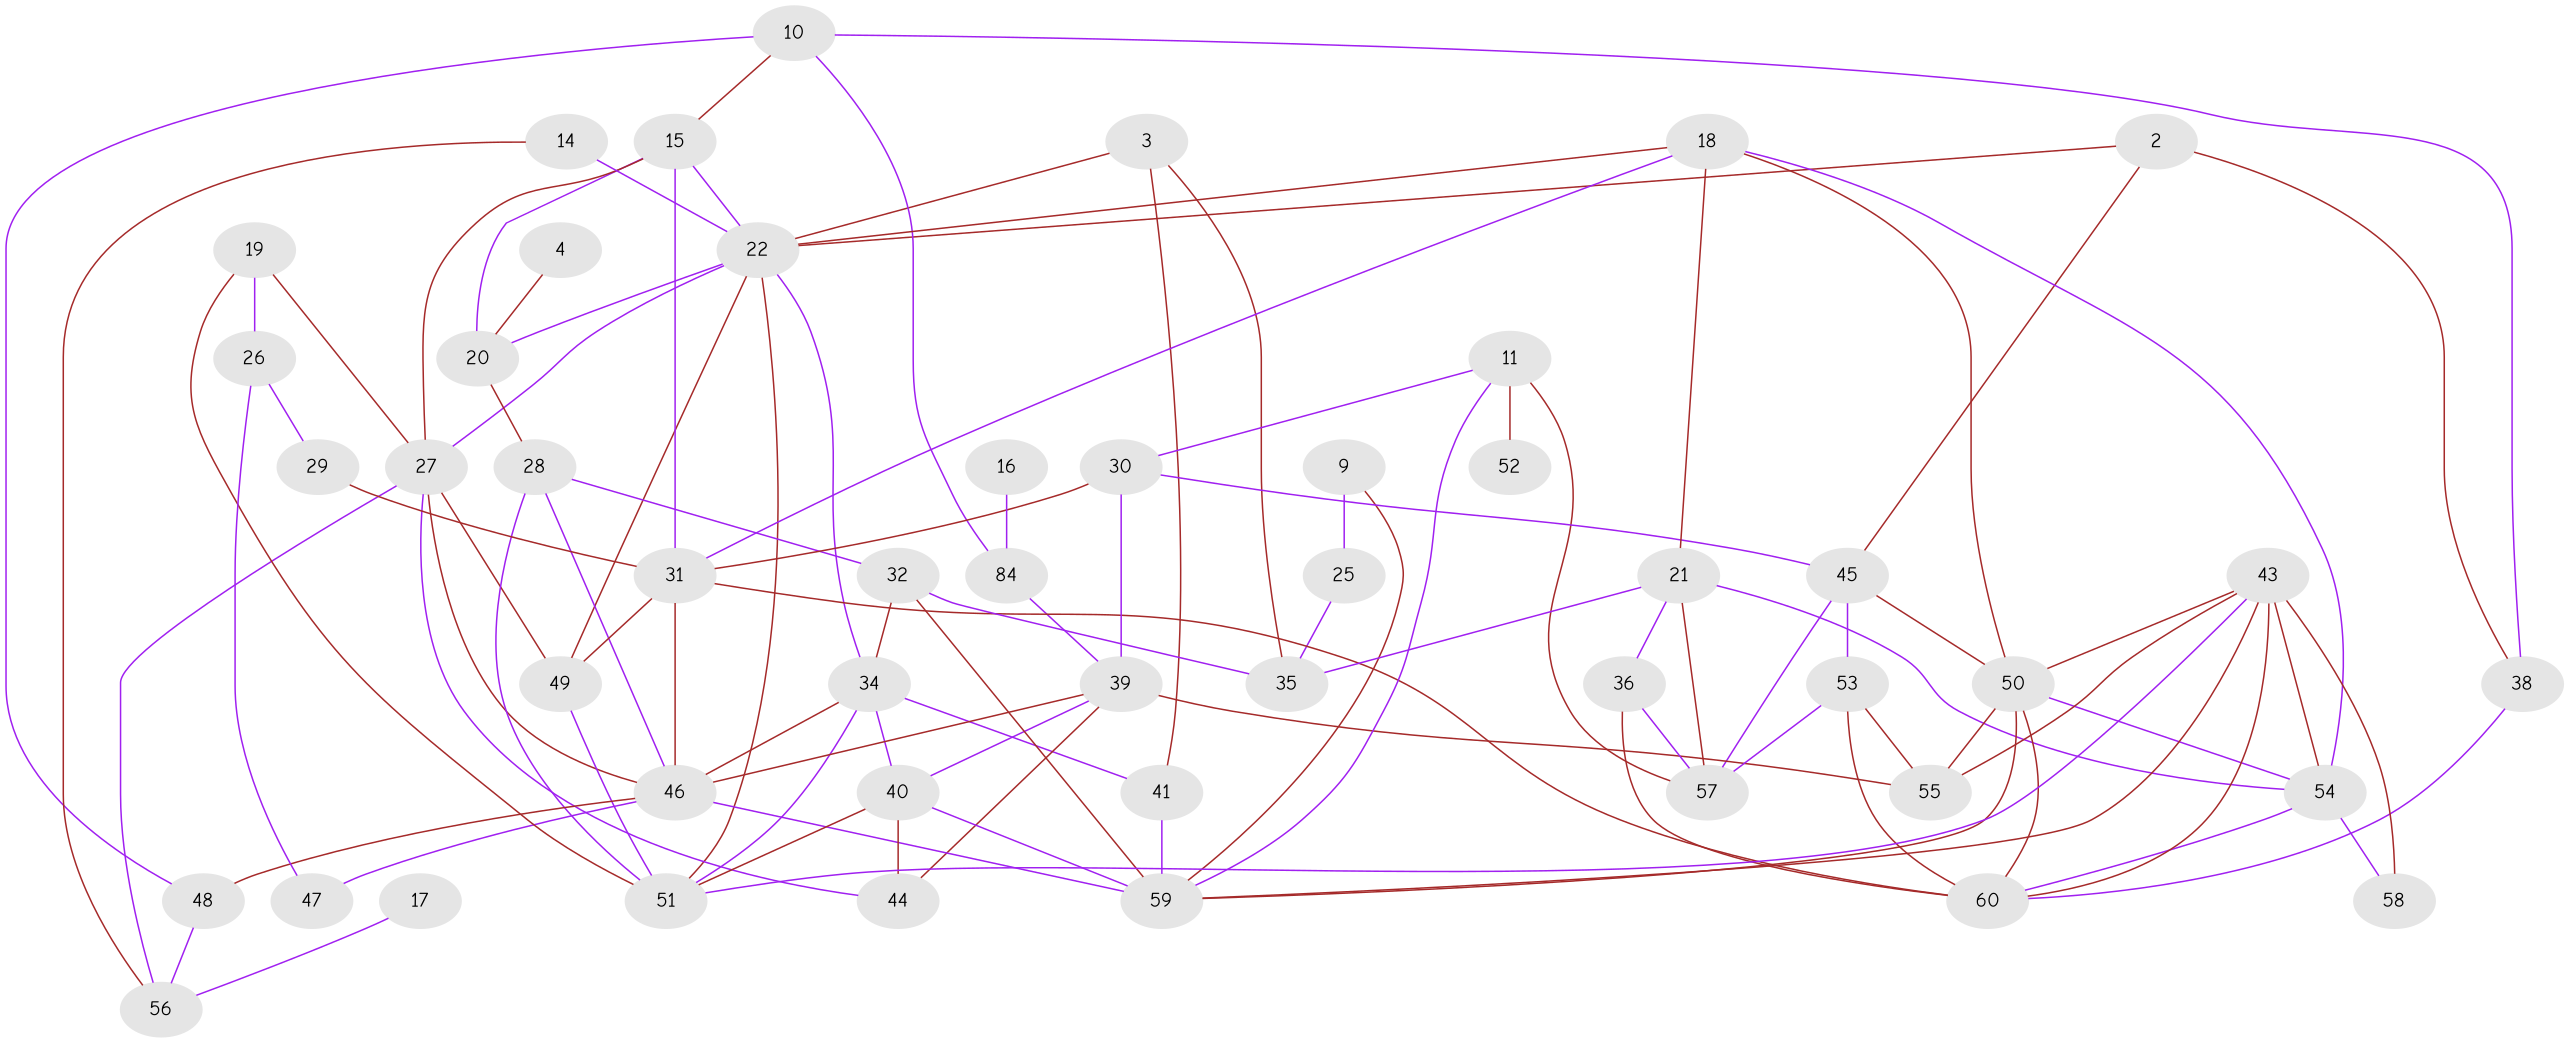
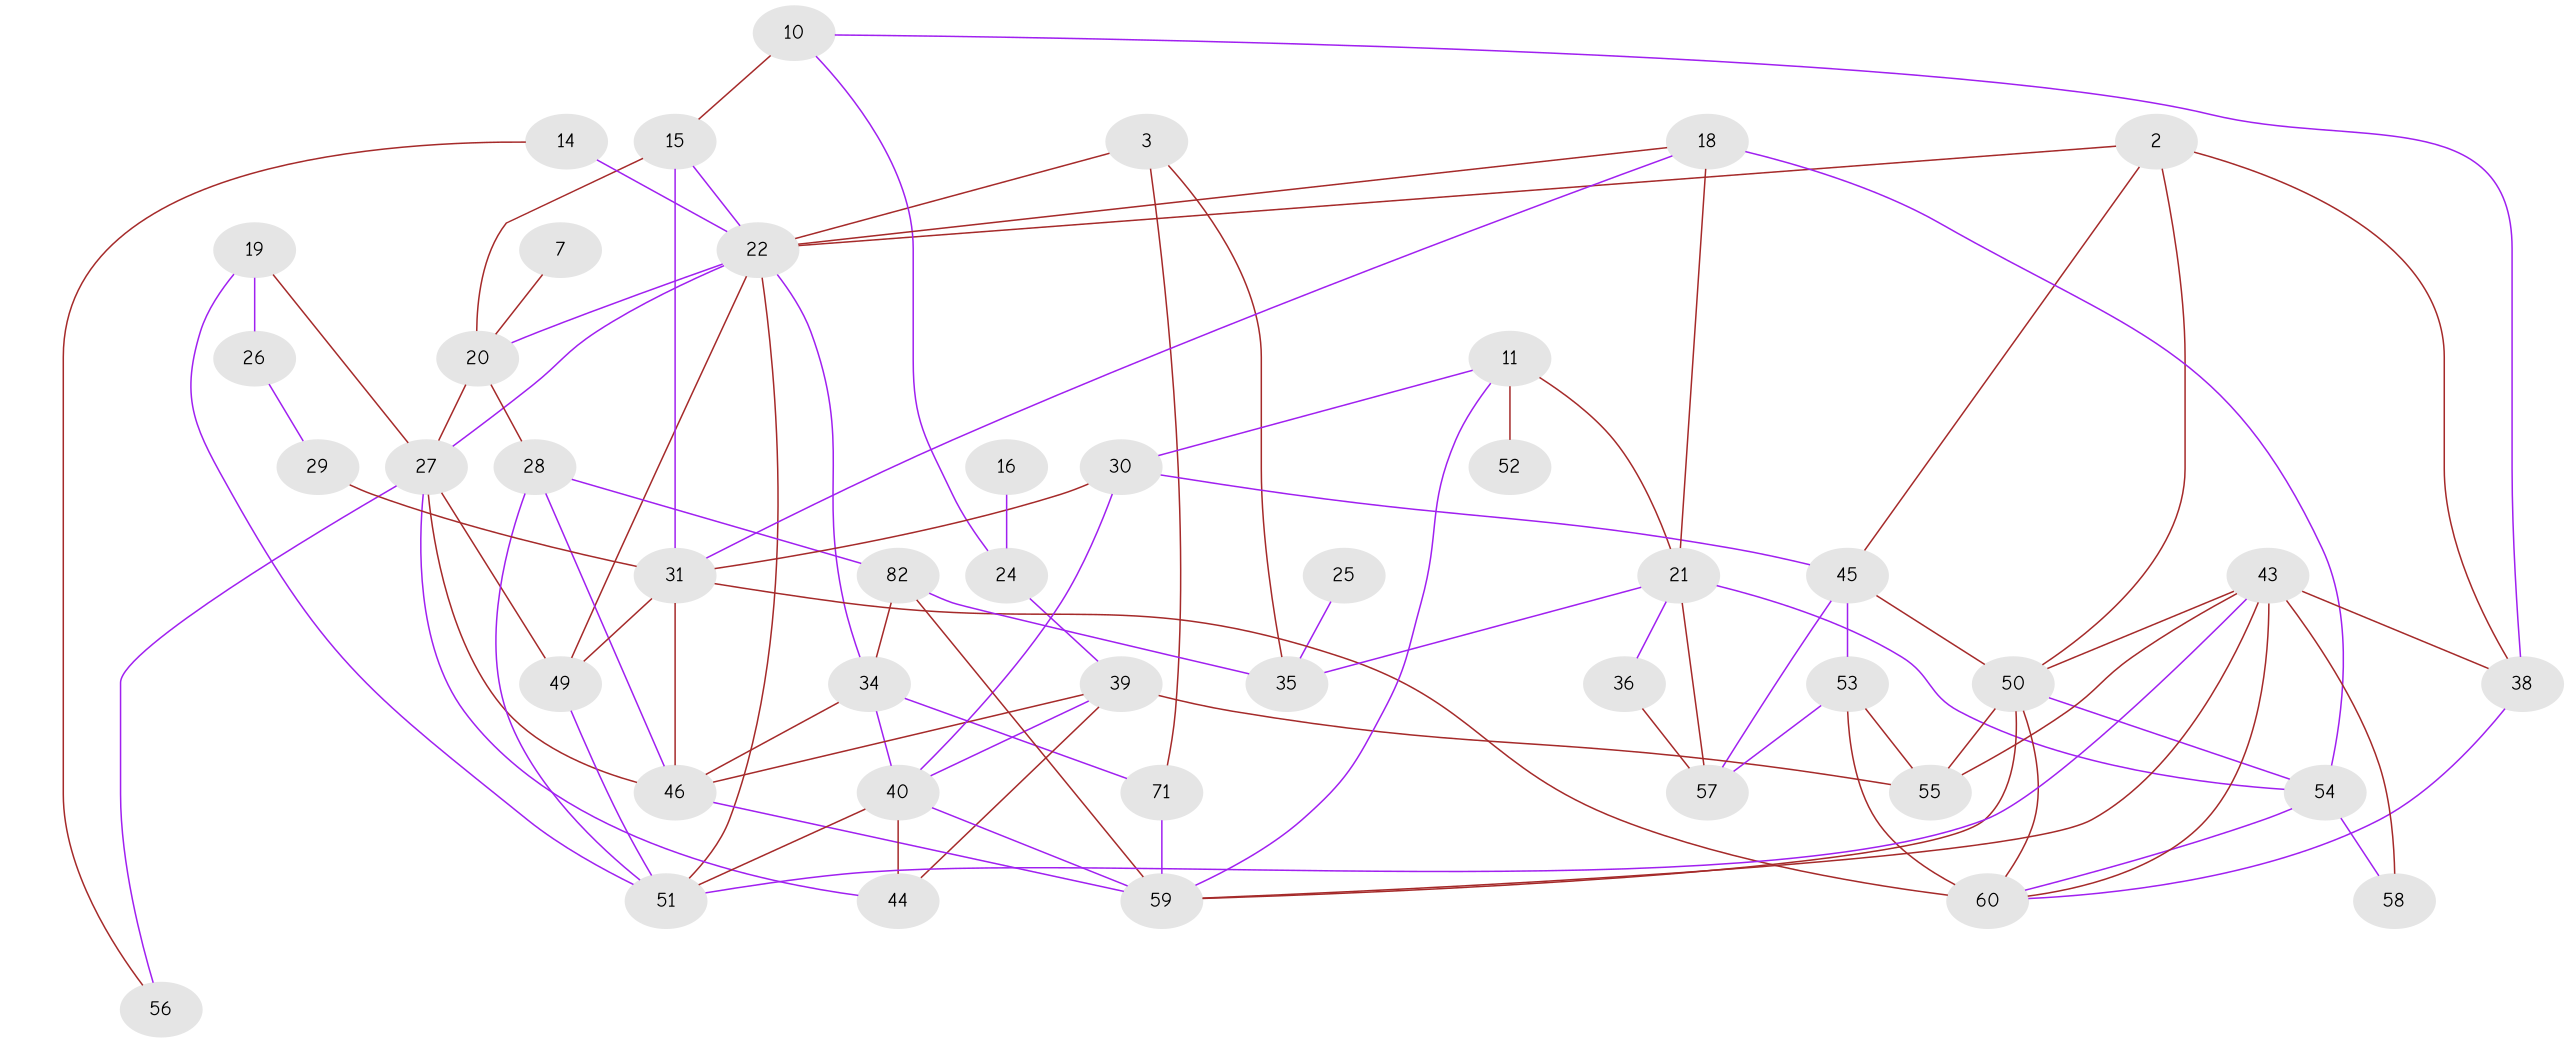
(523, 215) -> (523, 215)
(458, 241) -> (452, 413)
(561, 250) -> (561, 250)
(1969, 347) -> (2185, 444)
(1344, 467) -> none
(898, 576) -> (898, 576)
(1007, 576) -> (1007, 576)
(1121, 576) -> (1033, 643)
(1555, 593) -> (1622, 450)
(321, 632) -> (321, 632)
(2297, 684) -> (2395, 630)
(1666, 738) -> (1666, 738)
(1162, 793) -> (1162, 793)
(789, 809) -> none
(1654, 820) -> none
(203, 901) -> none
(312, 901) -> none
(420, 901) -> none
